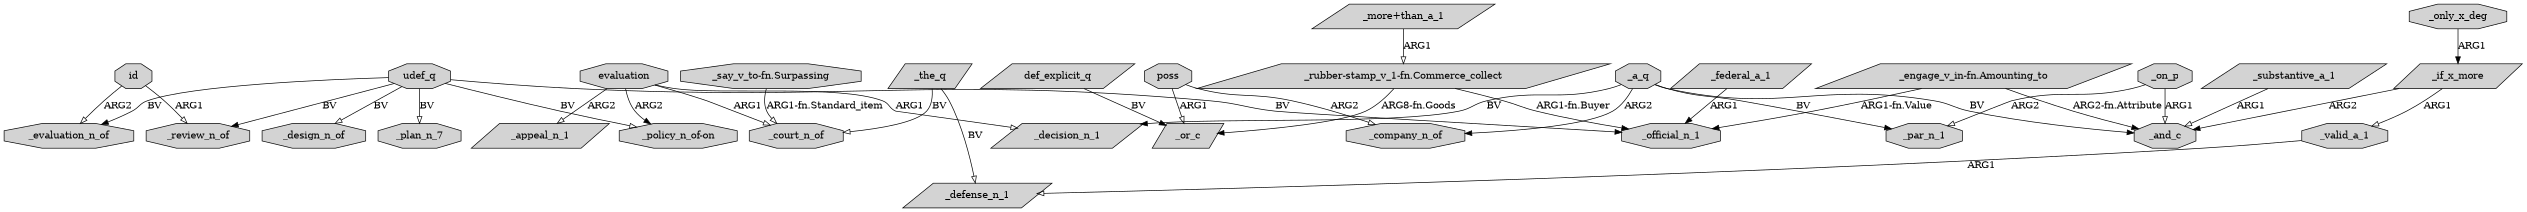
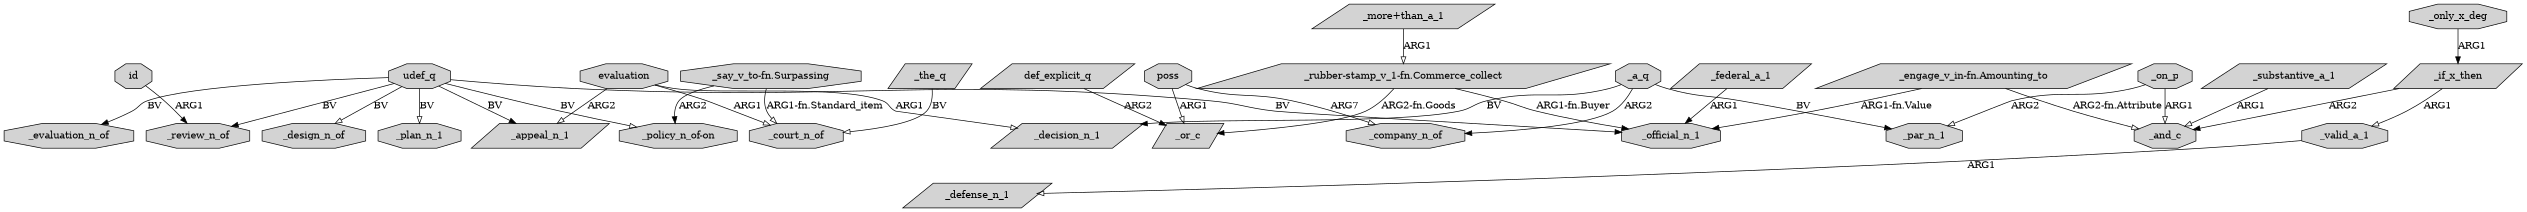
(2458, 76) -> (2458, 76)
(1904, 97) -> none
(165, 101) -> (165, 101)
(103, 102) -> none
none -> (474, 103)
(1138, 106) -> (1138, 106)
(1345, 106) -> (1345, 106)
(1419, 106) -> (1419, 106)
(632, 107) -> (682, 98)
(2068, 110) -> (2068, 110)
(962, 131) -> none
(420, 136) -> (420, 136)
